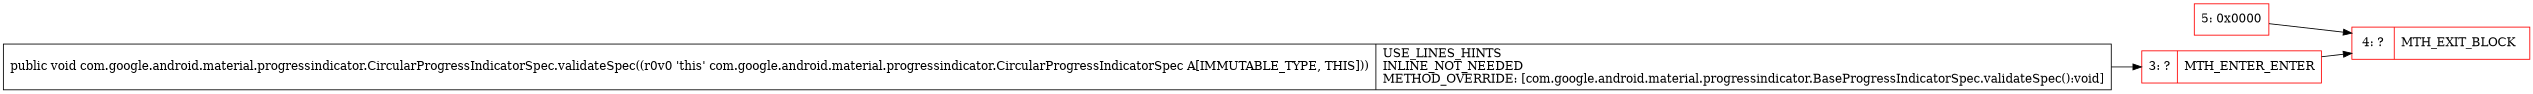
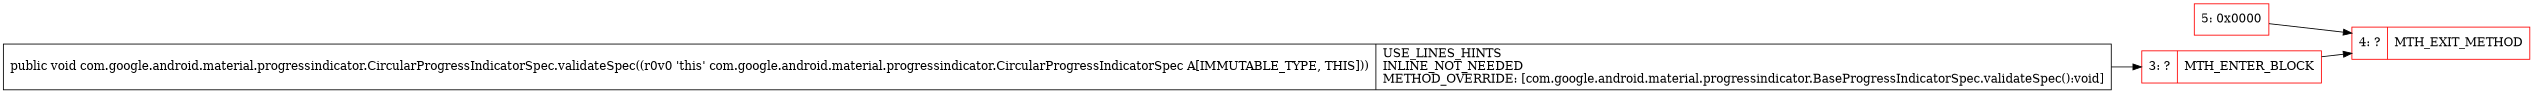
(2459, 43) -> (2459, 43)
(2249, 67) -> (2249, 67)
